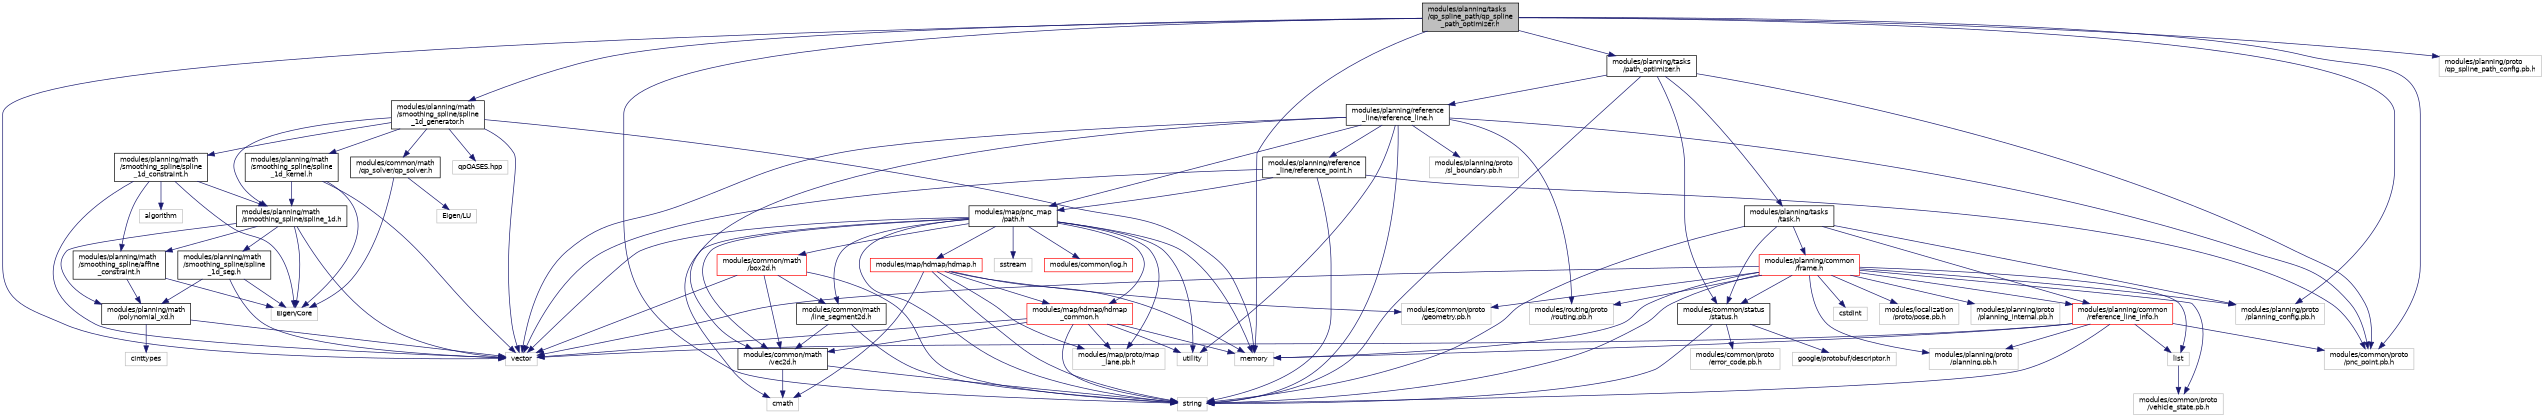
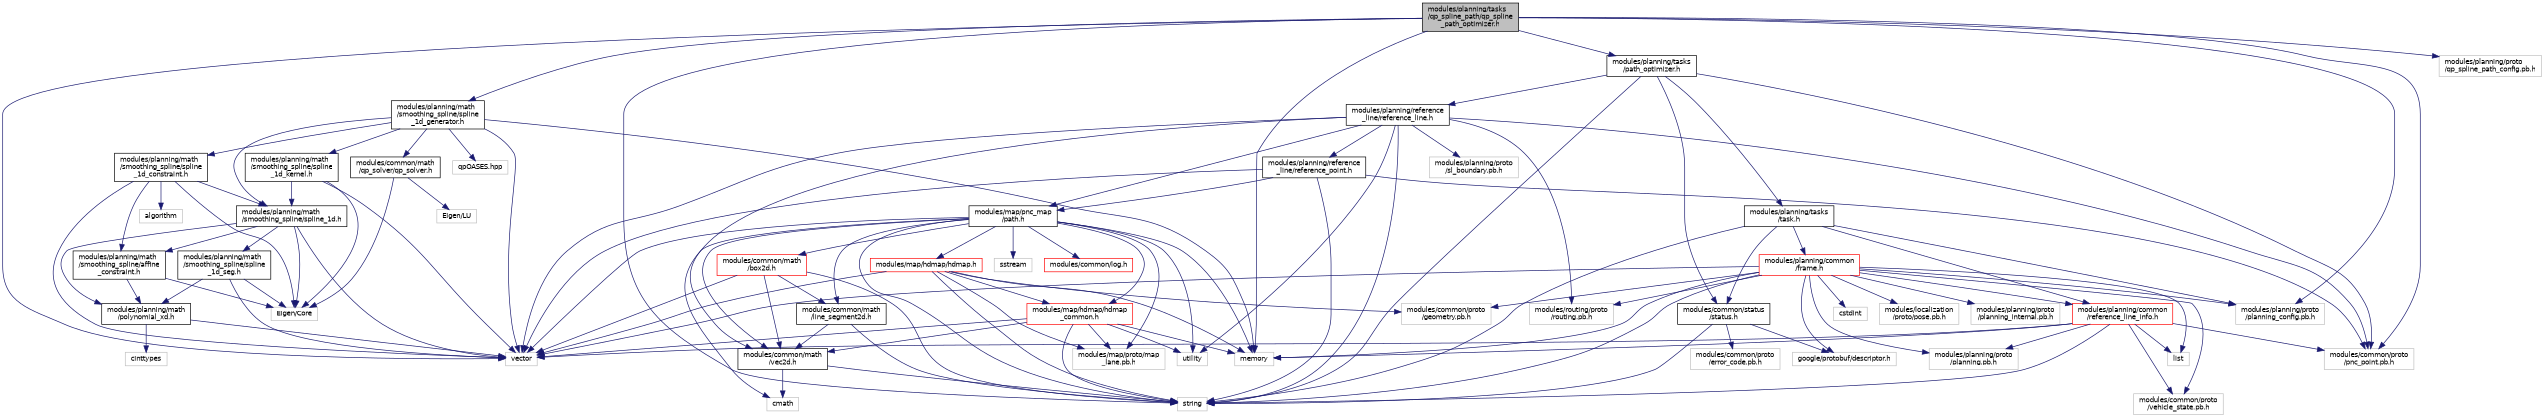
(1770, 288) -> (1803, 317)
(879, 337) -> (722, 302)
(2178, 376) -> (2149, 356)
